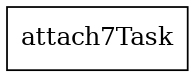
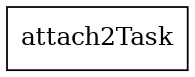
(97, 39) -> (97, 39)
